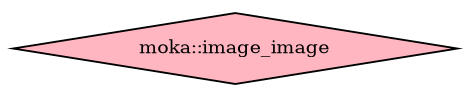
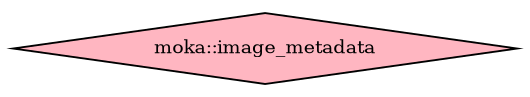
(235, 49) -> (265, 49)
